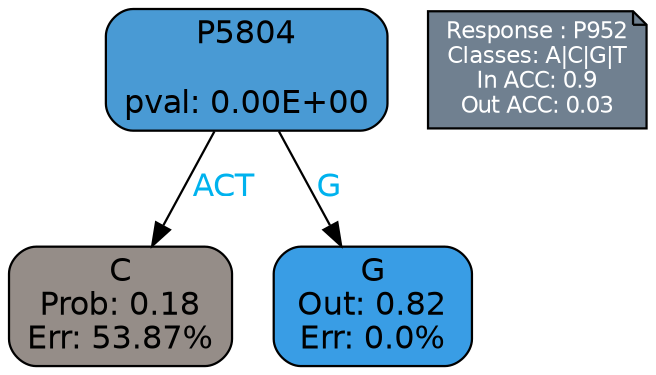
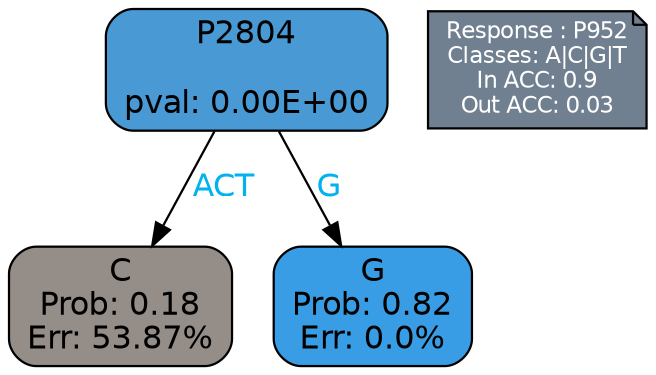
(247, 70) -> (247, 70)
(373, 306) -> (373, 306)
